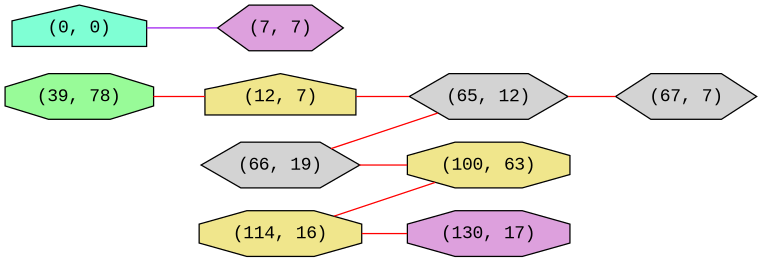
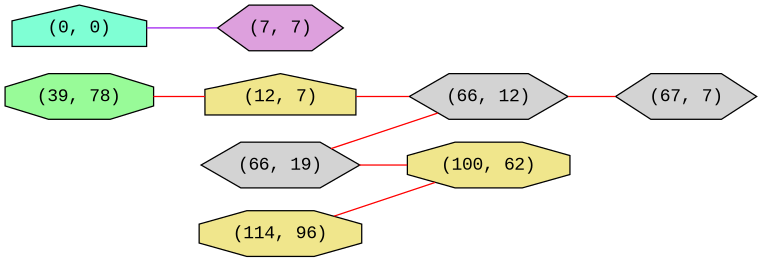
(489, 96) -> (489, 96)
(489, 165) -> (489, 165)
(280, 234) -> (280, 234)
(489, 234) -> none
